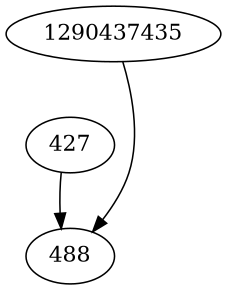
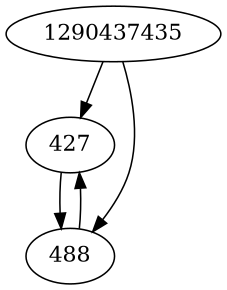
none -> (95, 82)
none -> (81, 209)
